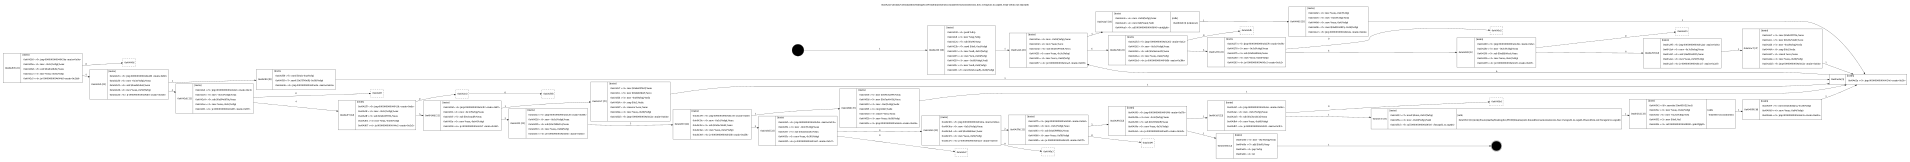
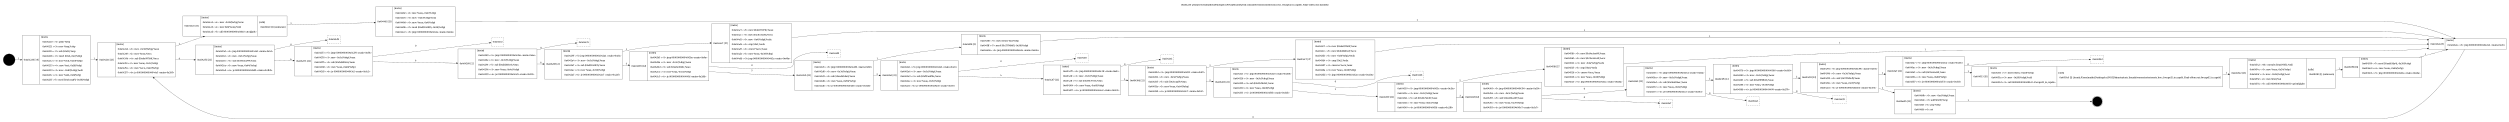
none -> (625, 65)
(505, 94) -> (1352, 88)
